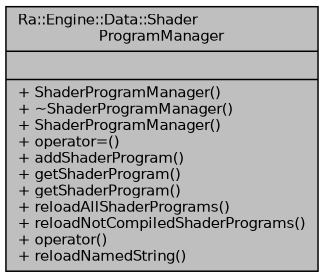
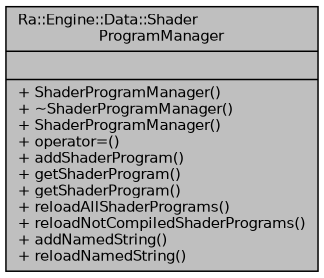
(63, 240) -> (93, 240)
